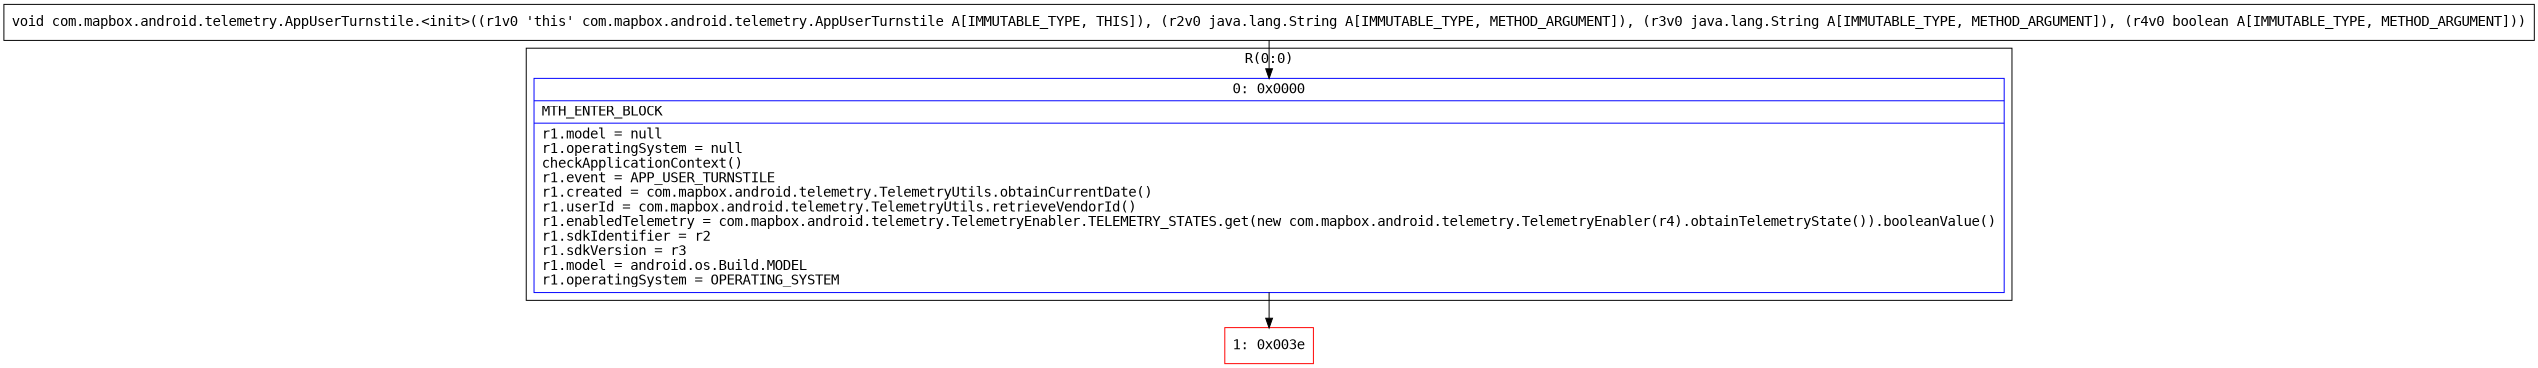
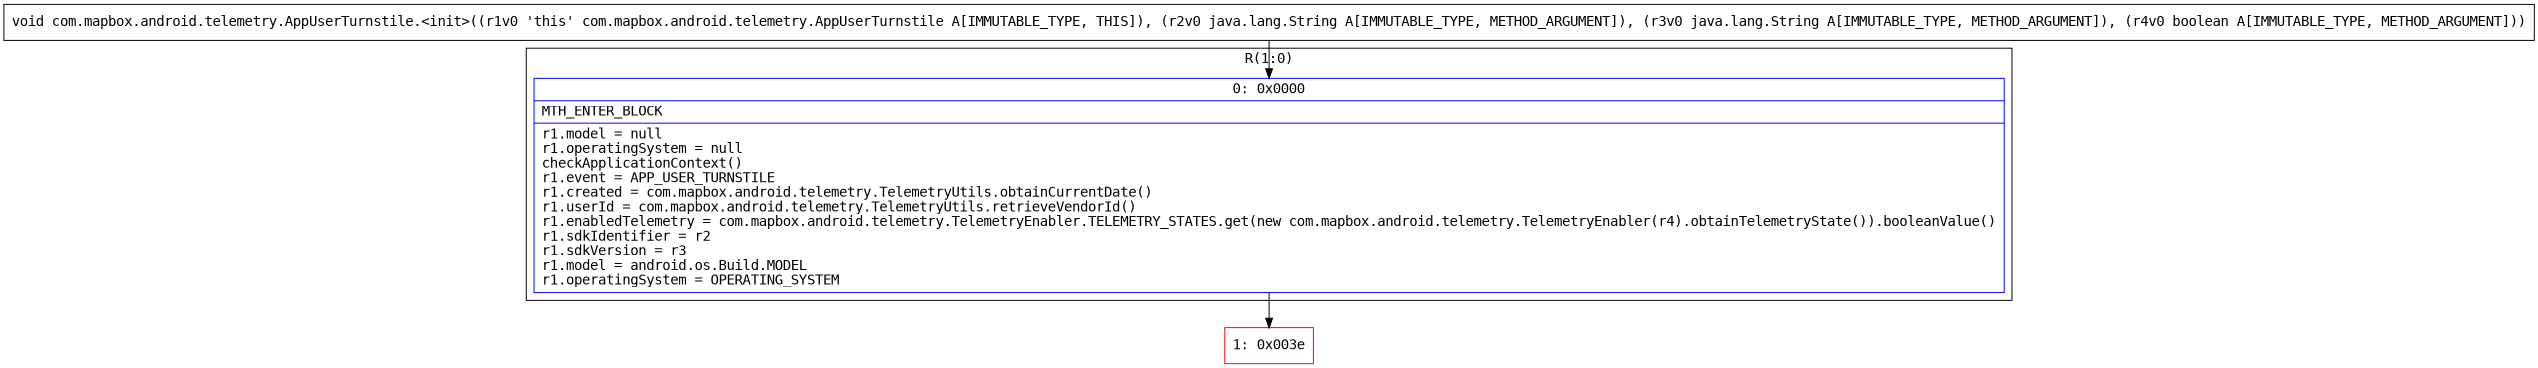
(1269, 59) -> (1269, 59)
